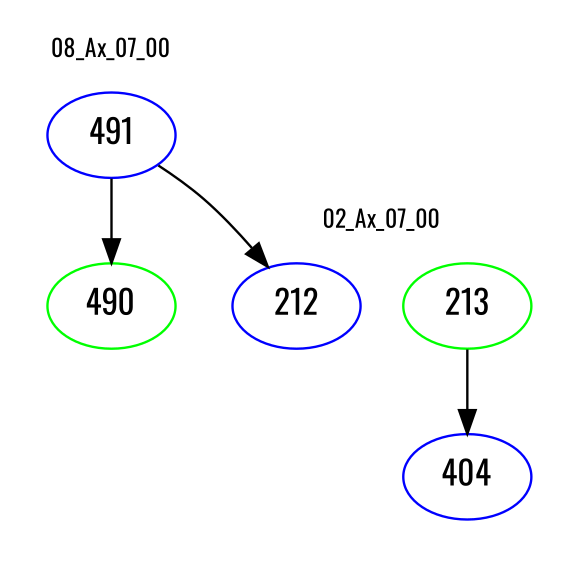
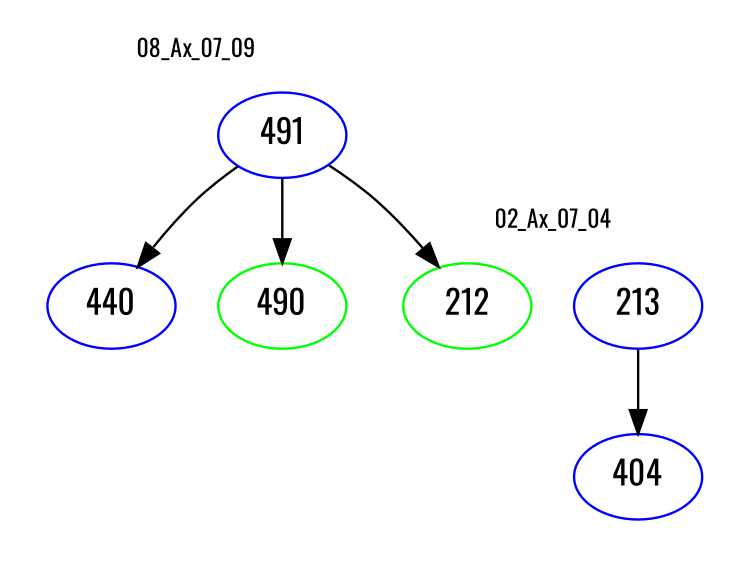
(111, 51) -> (197, 51)
(382, 222) -> (553, 222)
none -> (111, 306)
(297, 306) -> (467, 306)
(467, 306) -> (638, 306)
